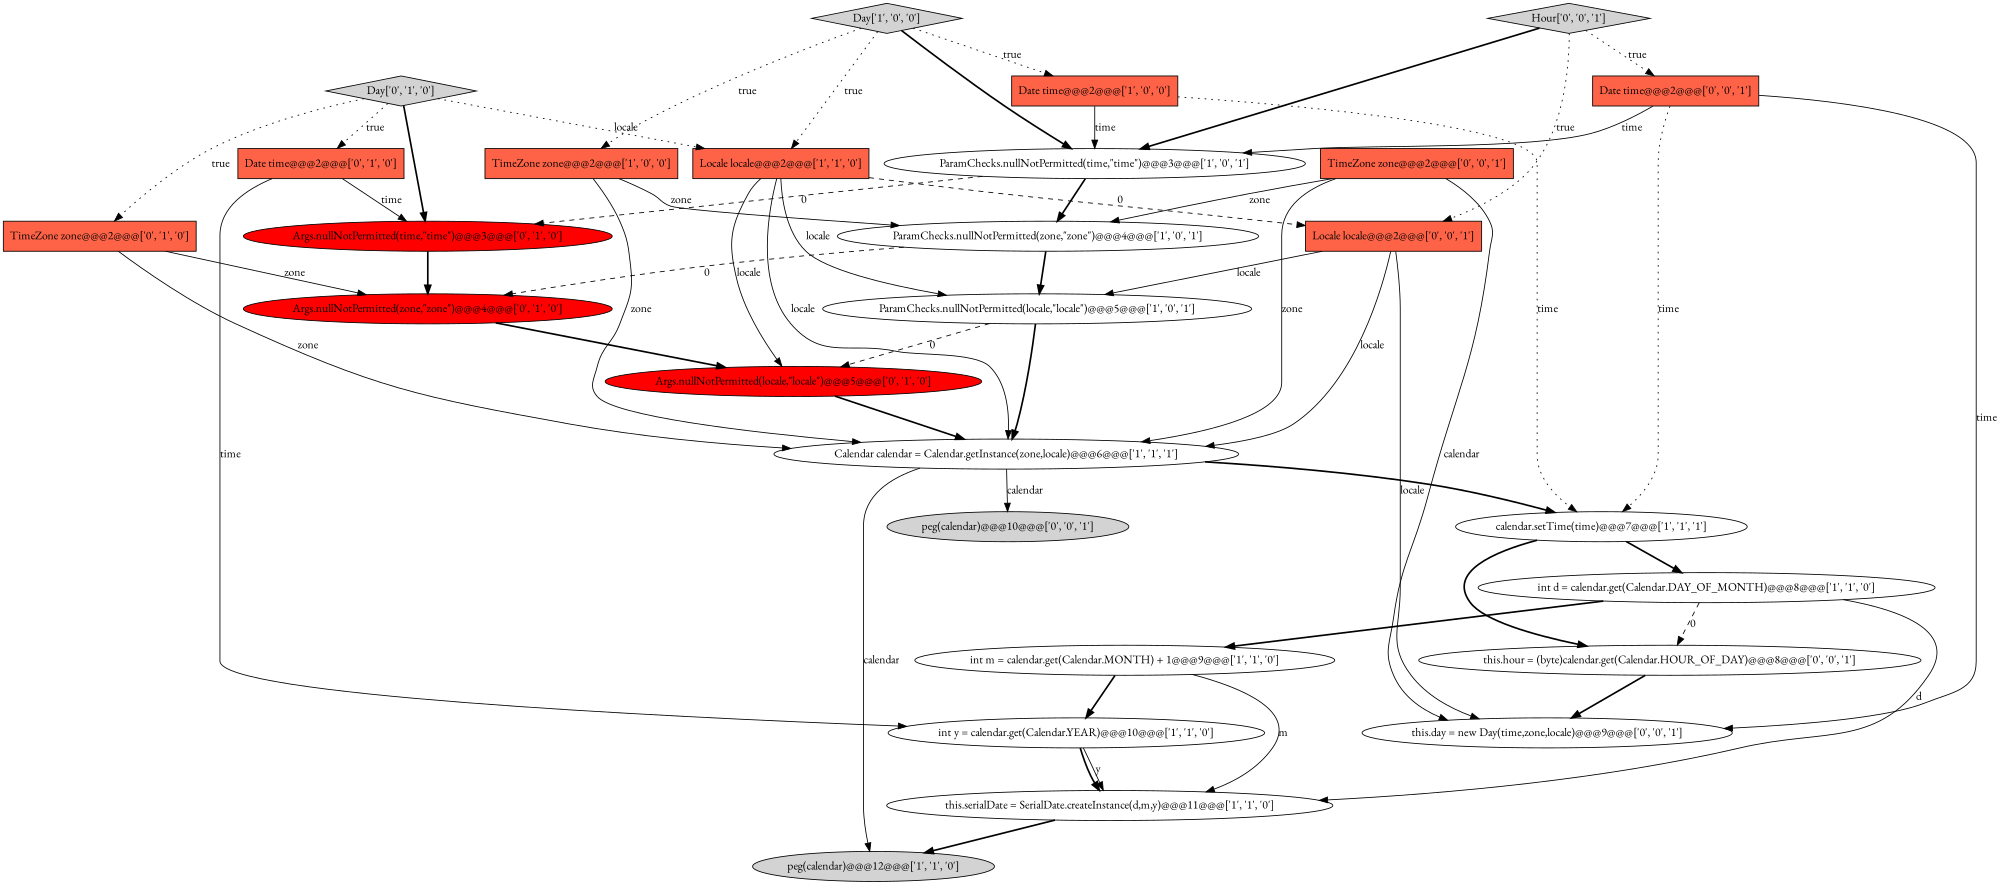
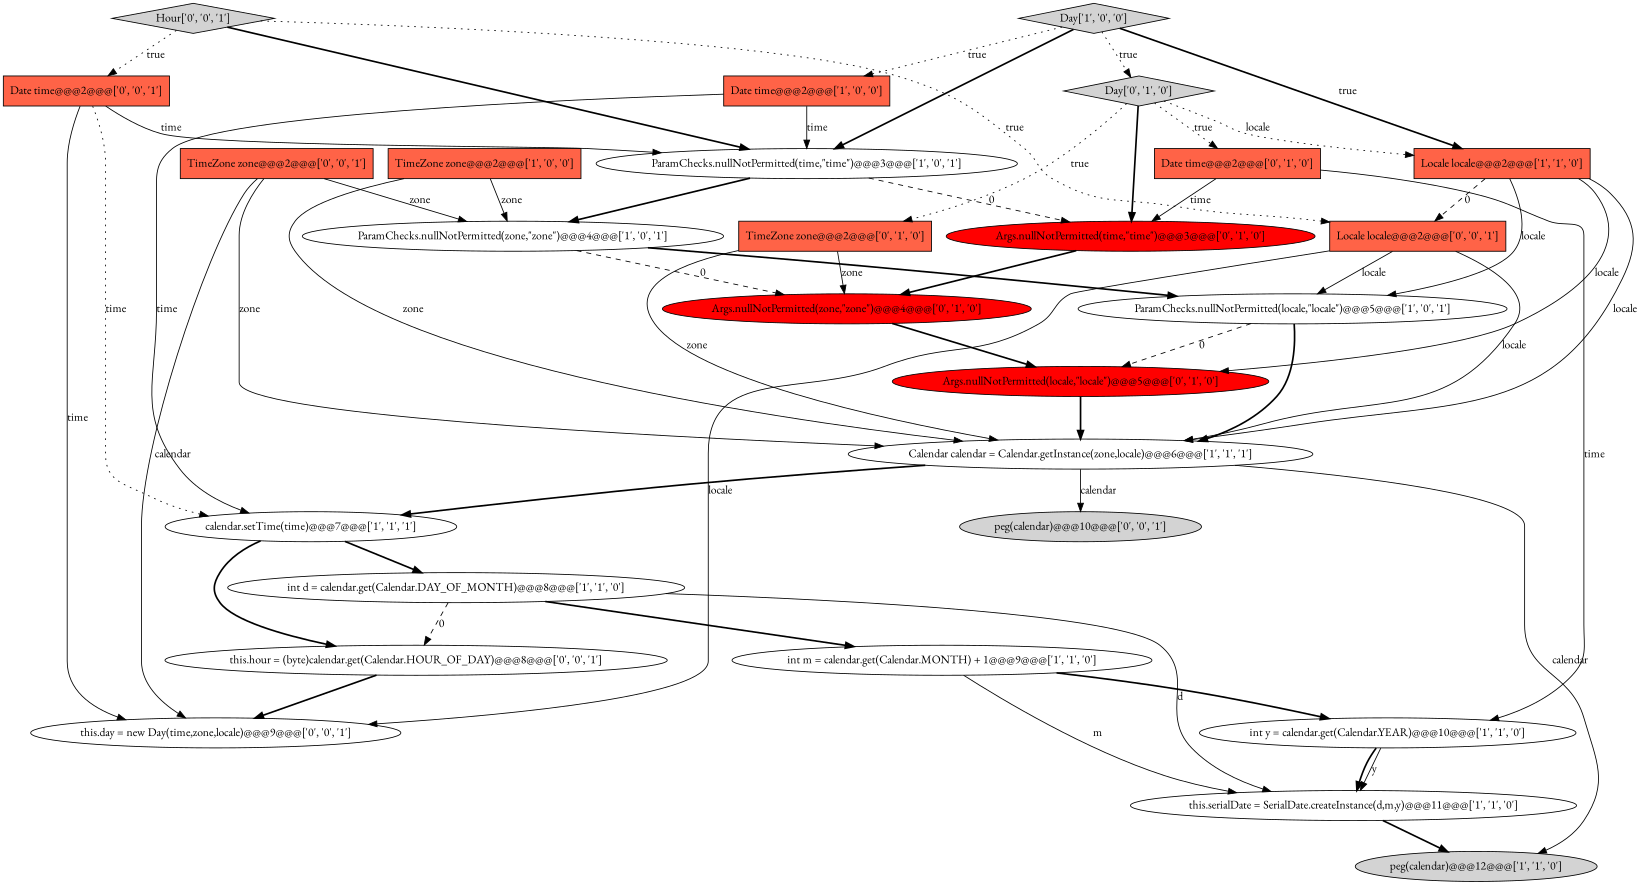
(732, 80) -> (1114, 51)
(837, 87) -> (1287, 87)
(1532, 157) -> (244, 128)
